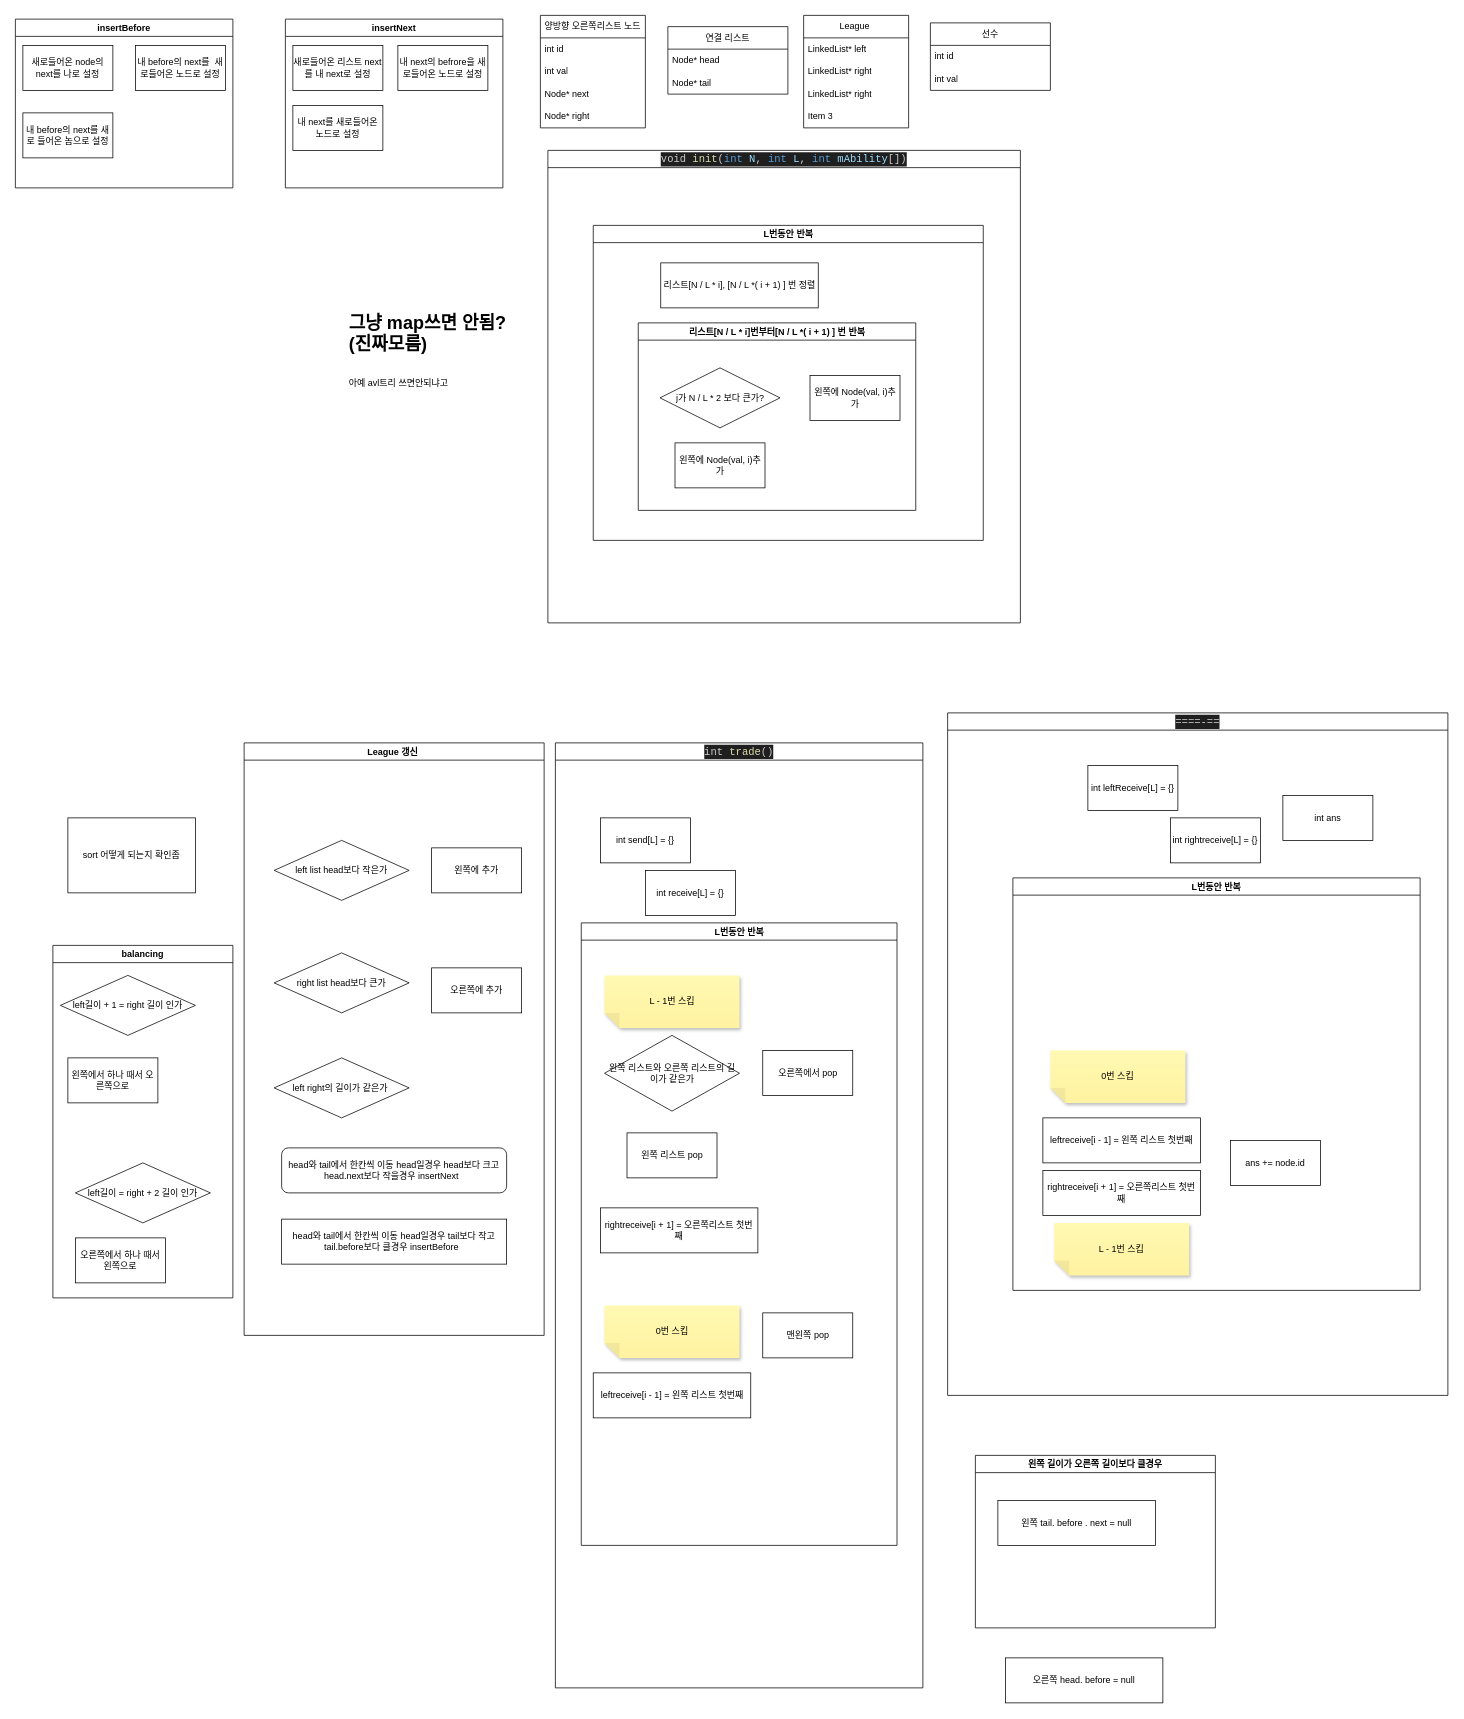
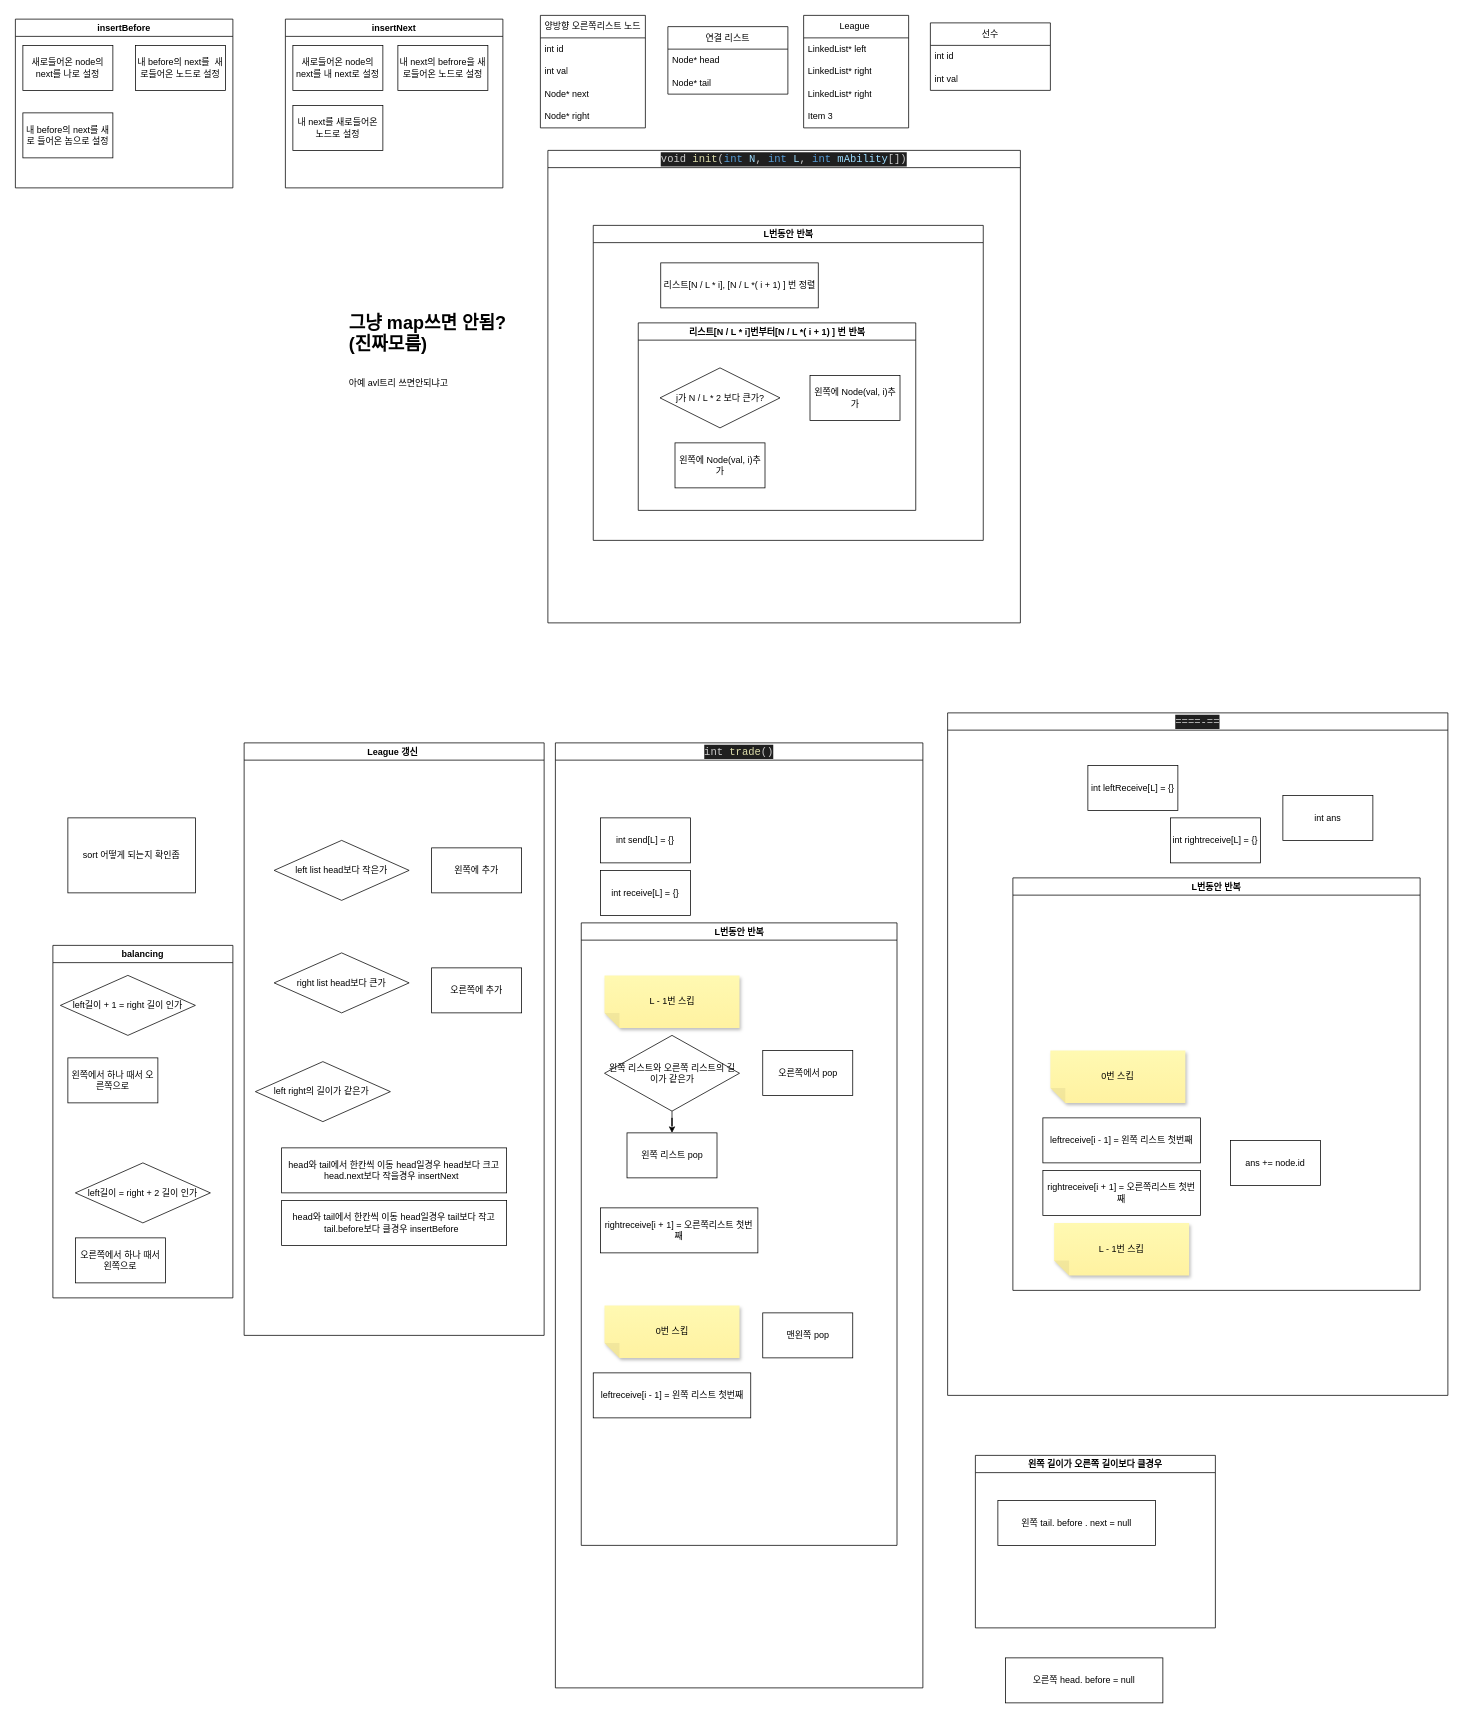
(338, 68) -> (338, 68)
(690, 893) -> (645, 893)
(342, 1088) -> (323, 1092)
none -> (672, 1122)
(394, 1170) -> (394, 1170)
(394, 1242) -> (394, 1223)
